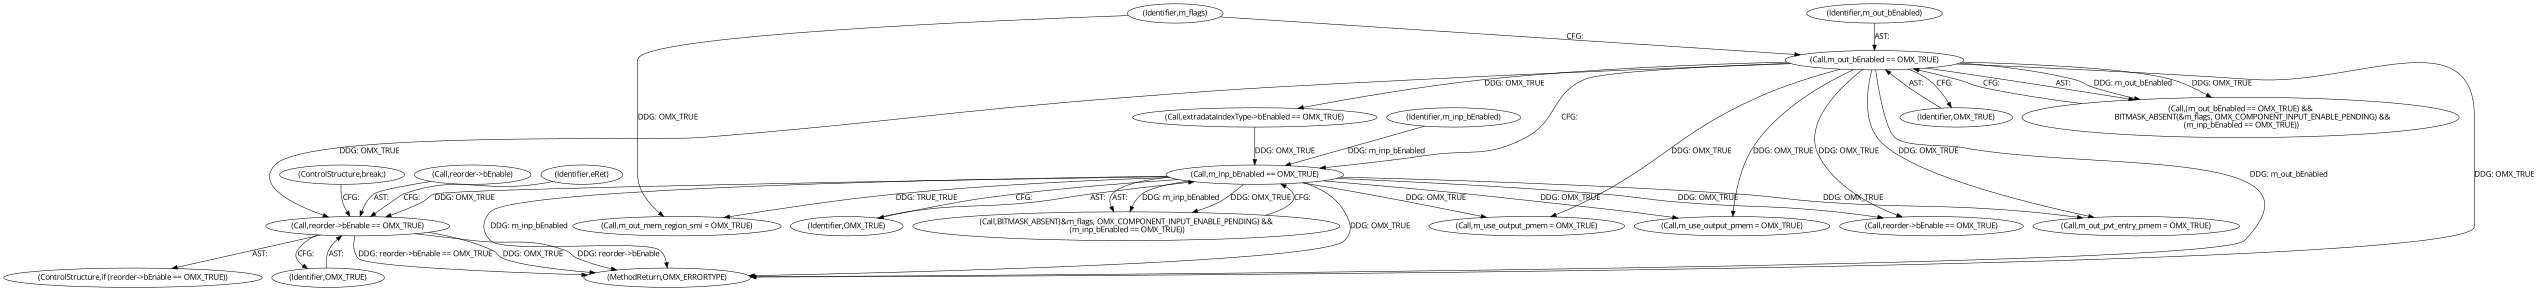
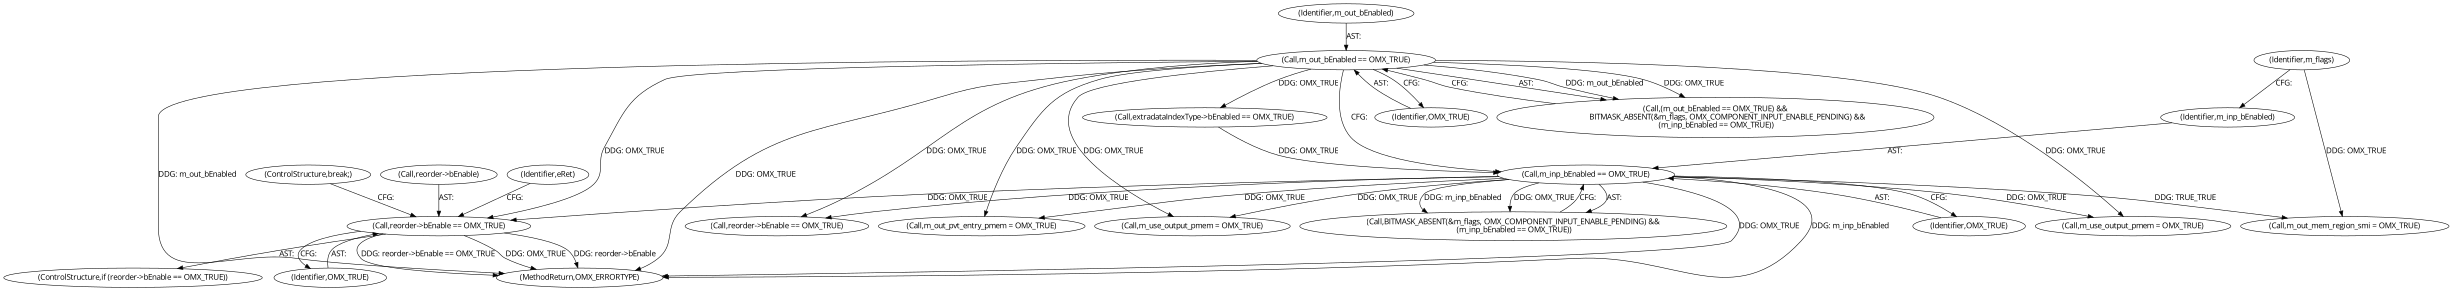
(1507, 36) -> (2267, 87)
(1386, 151) -> (1896, 151)
